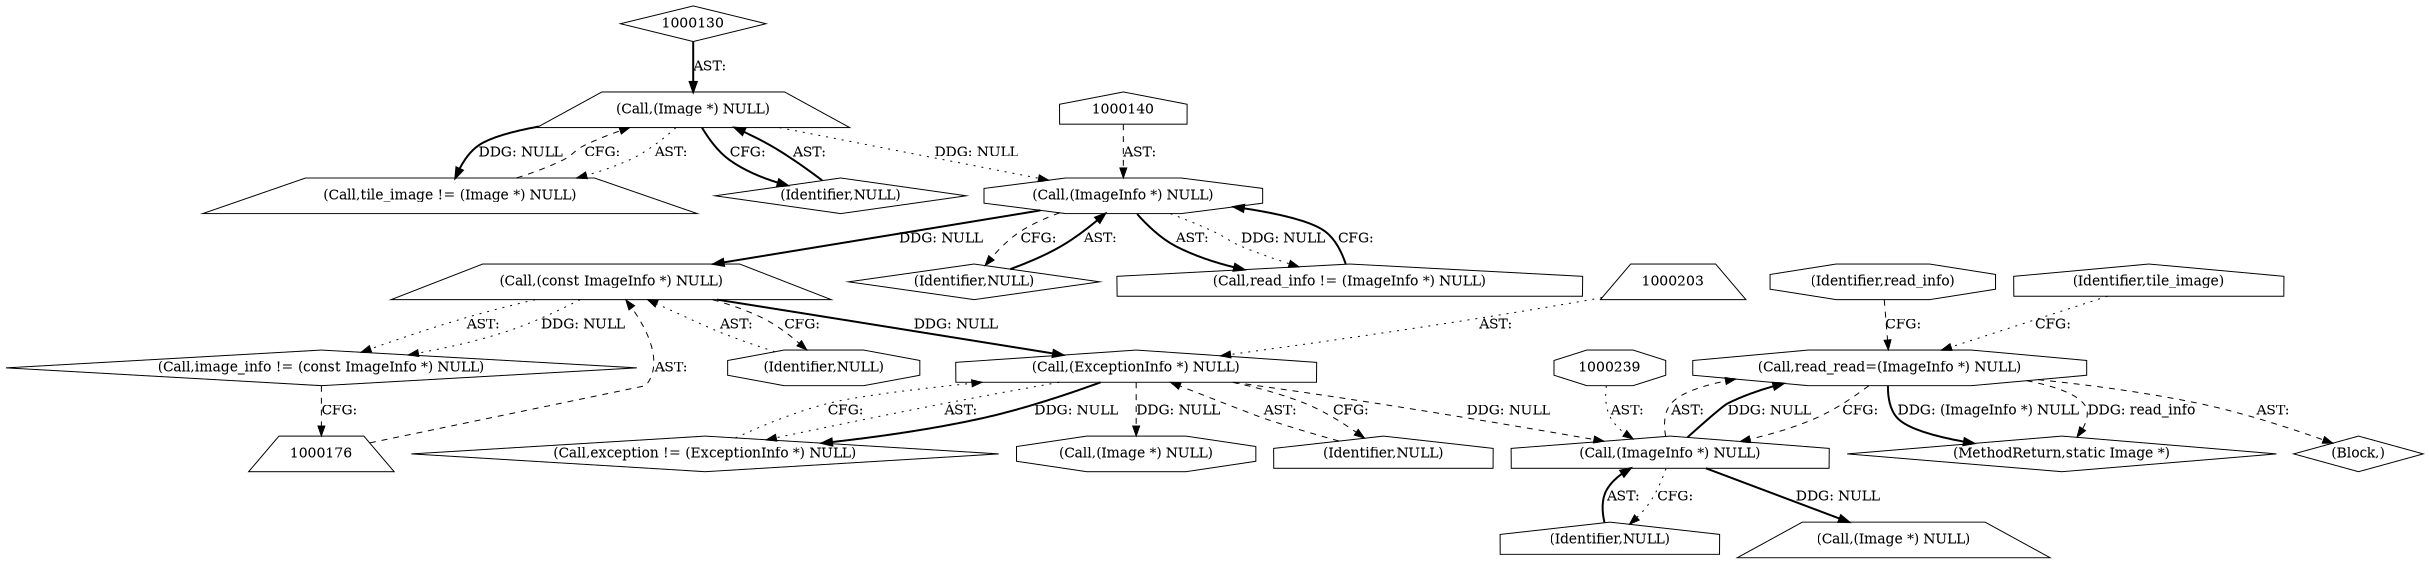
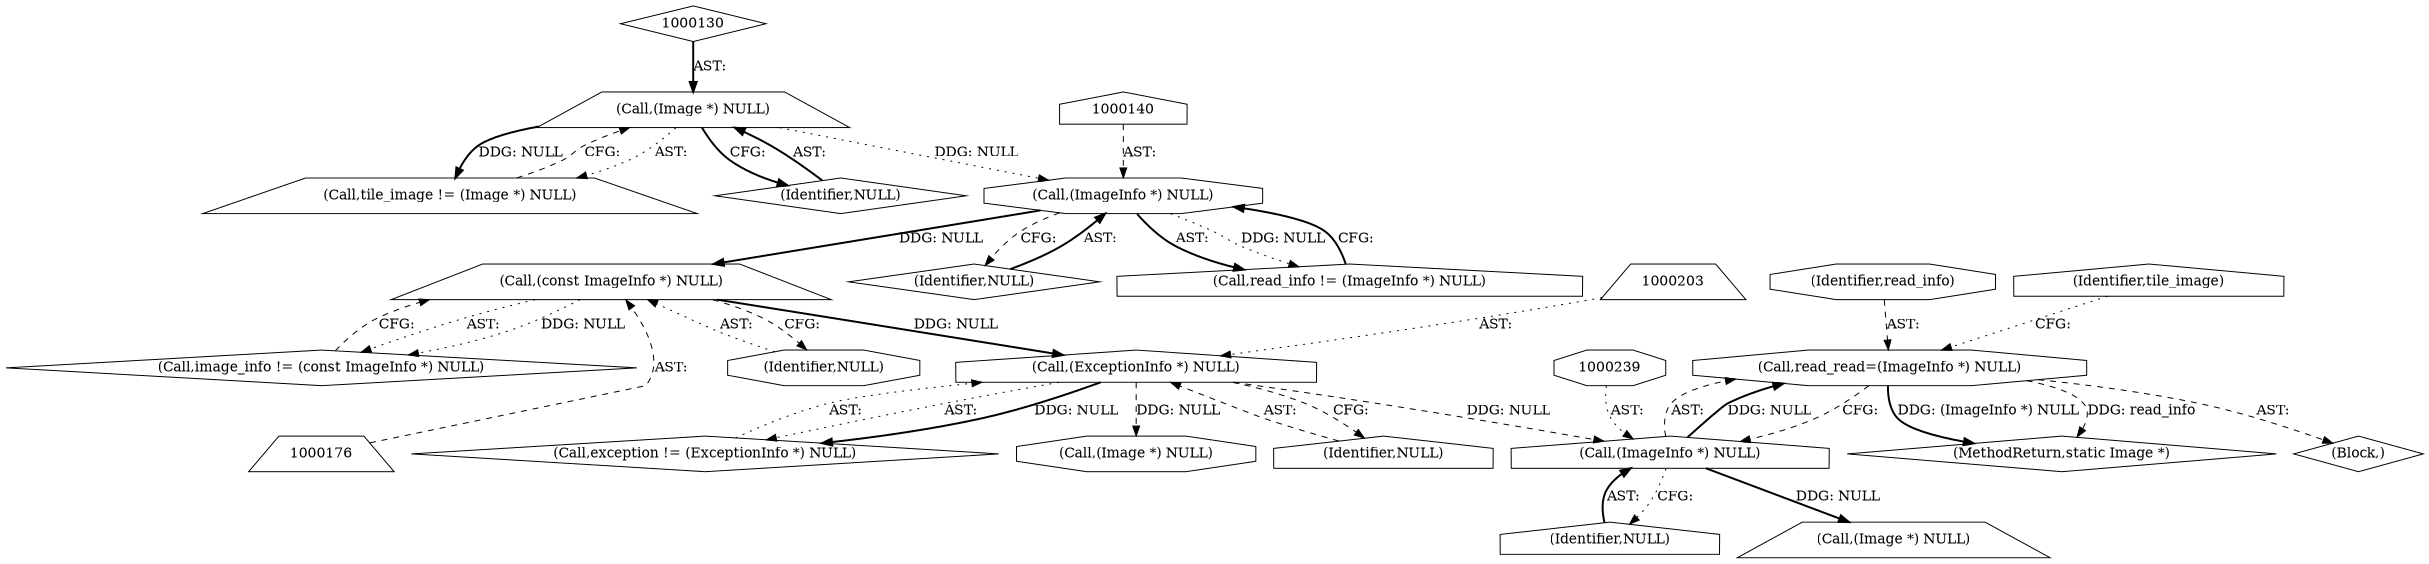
(1906, 325) -> (1906, 325)
(321, 406) -> (374, 320)
(848, 411) -> (848, 411)
